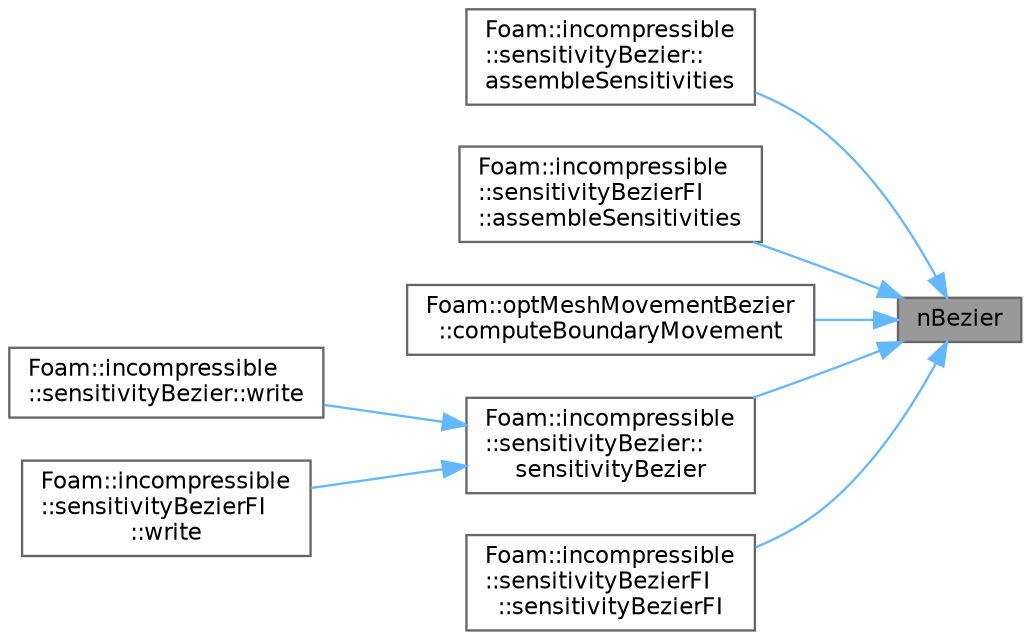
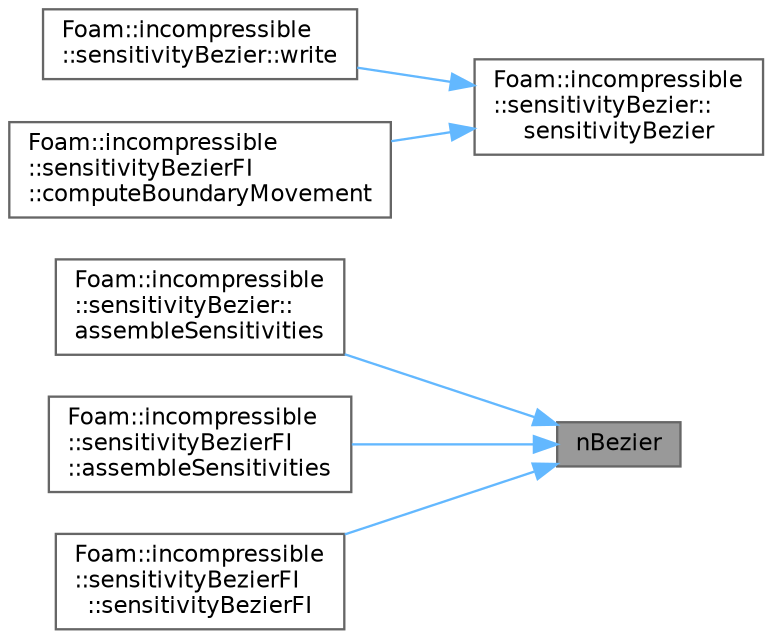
(611, 320) -> none
(817, 375) -> none
(166, 508) -> (200, 170)
